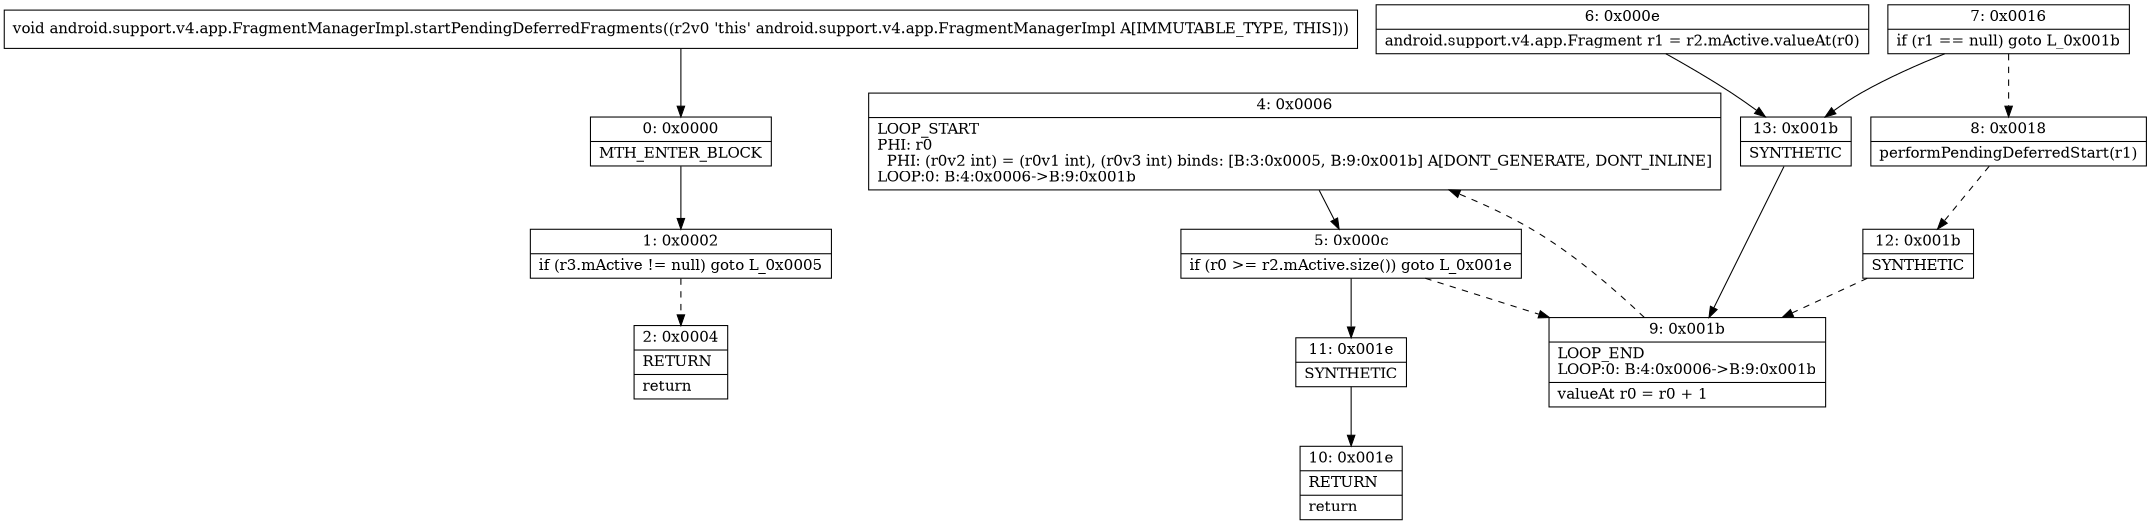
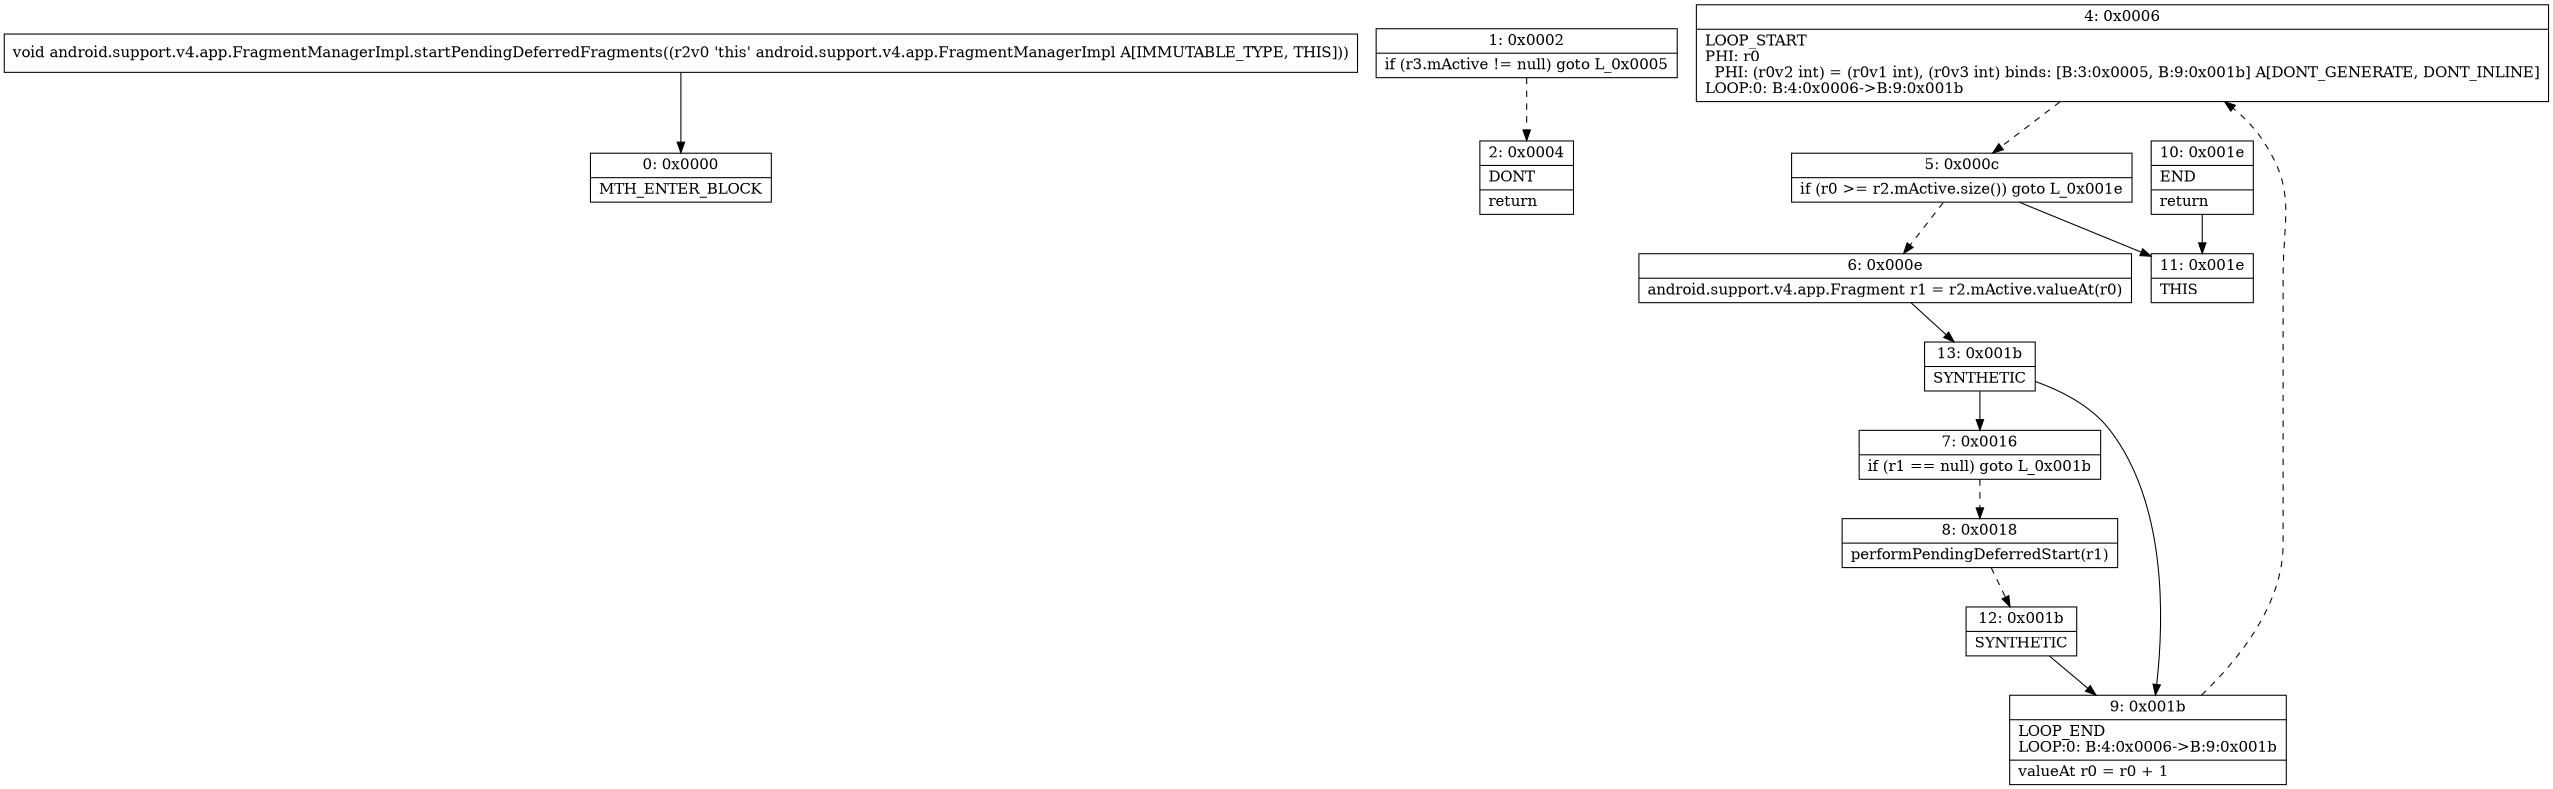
(1887, 79) -> (1980, 405)
(681, 192) -> none
(1327, 205) -> (2031, 124)
(1482, 296) -> (1927, 224)
(1830, 296) -> (2069, 672)
(677, 362) -> (1512, 177)
(1351, 374) -> (2179, 290)
(1351, 411) -> (2202, 229)
(1343, 482) -> (2178, 177)
